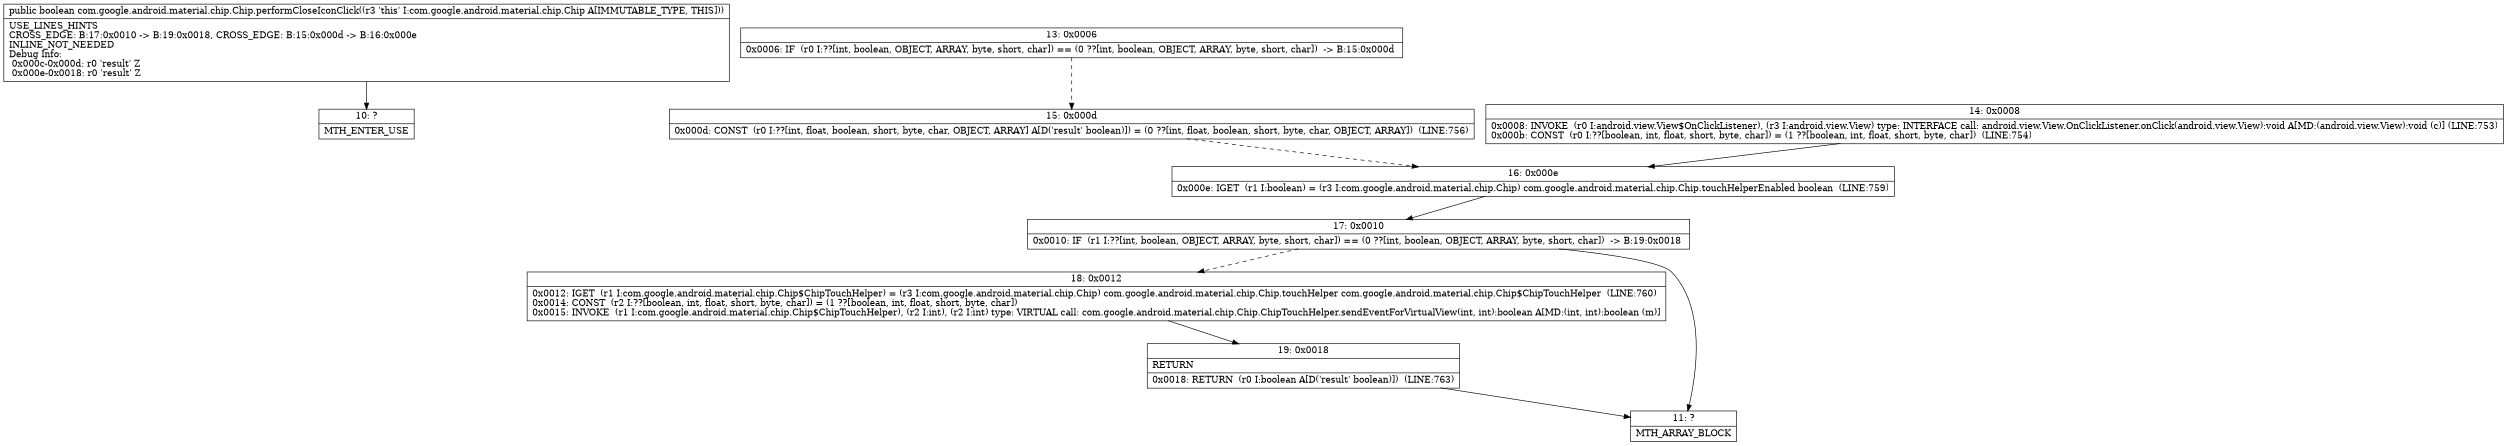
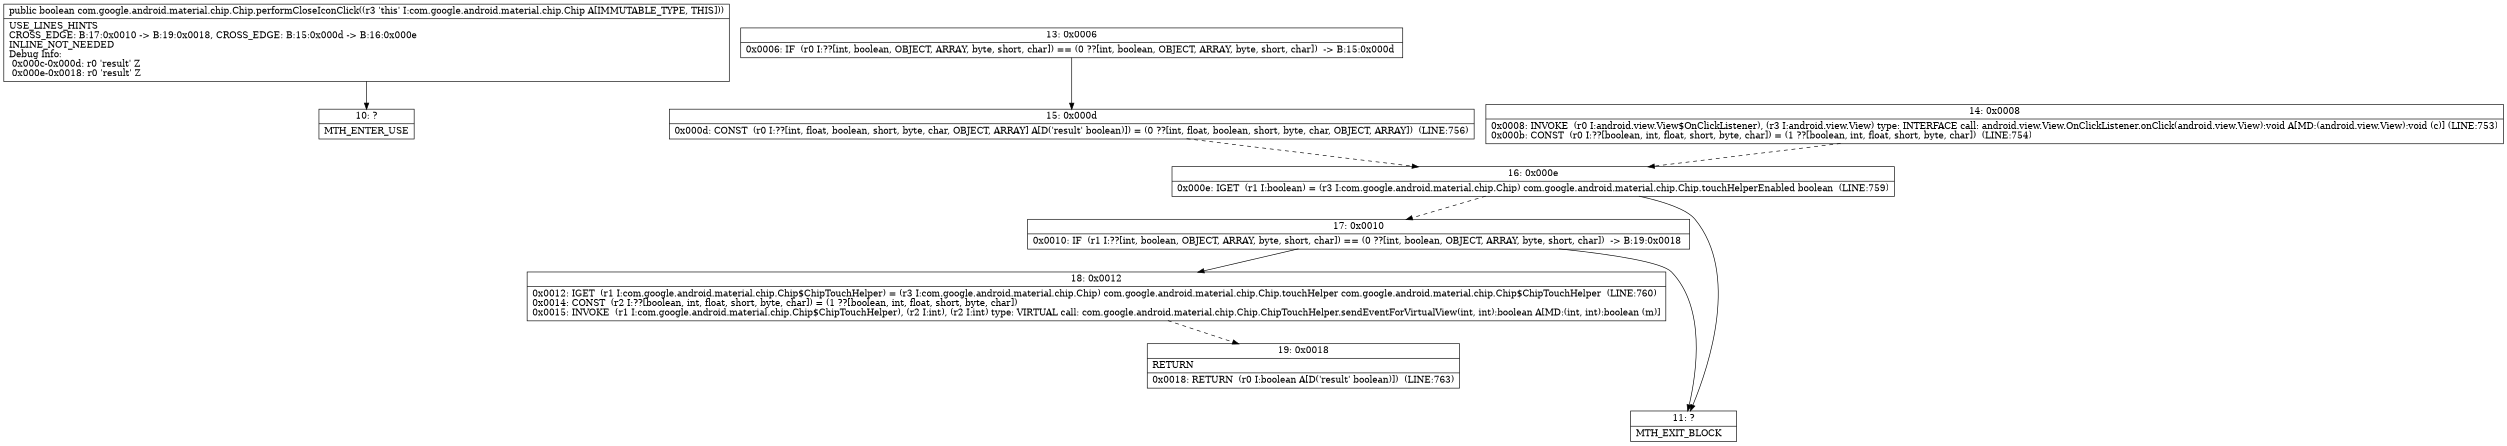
(1072, 80) -> (1072, 80)
(1748, 155) -> (1748, 155)
(1449, 207) -> (1449, 207)
(1251, 260) -> (1251, 260)
(1200, 331) -> (1200, 331)
(1532, 402) -> (1717, 281)
(1684, 434) -> (1679, 434)
